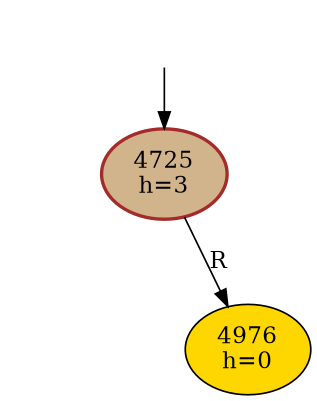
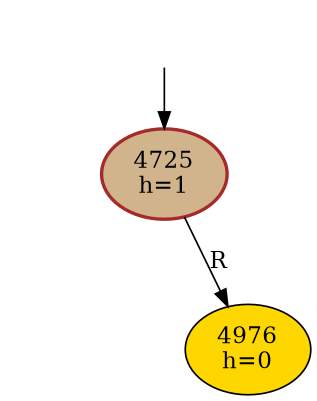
(164, 174) -> (164, 174)
